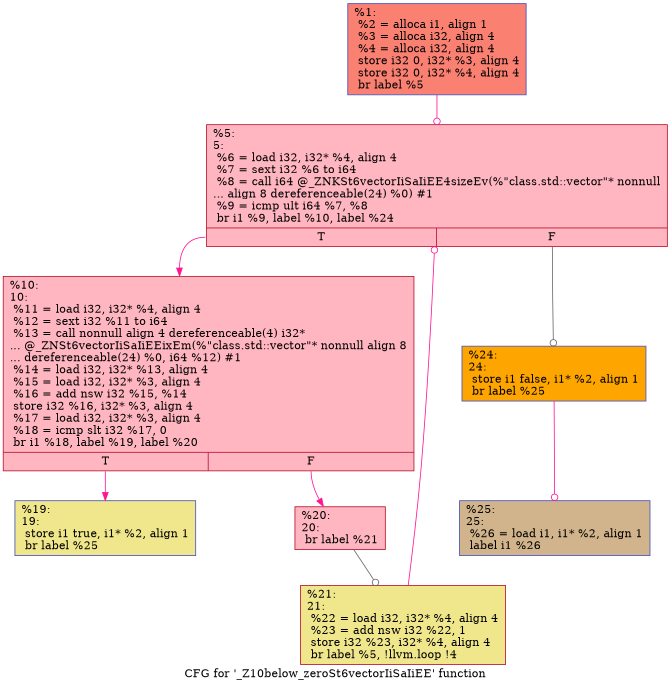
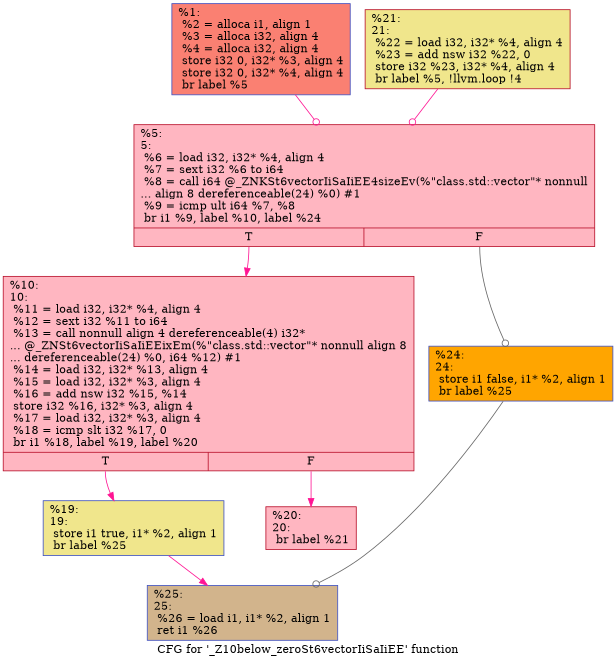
(554, 448) -> (422, 503)
(504, 546) -> (186, 631)
(364, 565) -> none
none -> (185, 568)
(387, 631) -> (451, 55)
